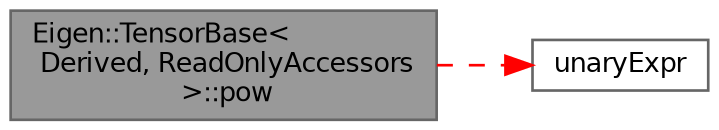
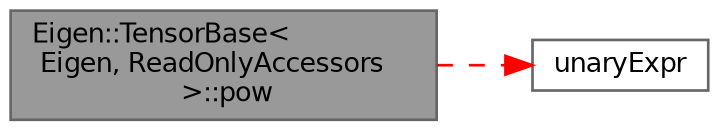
(224, 65) -> (224, 65)
